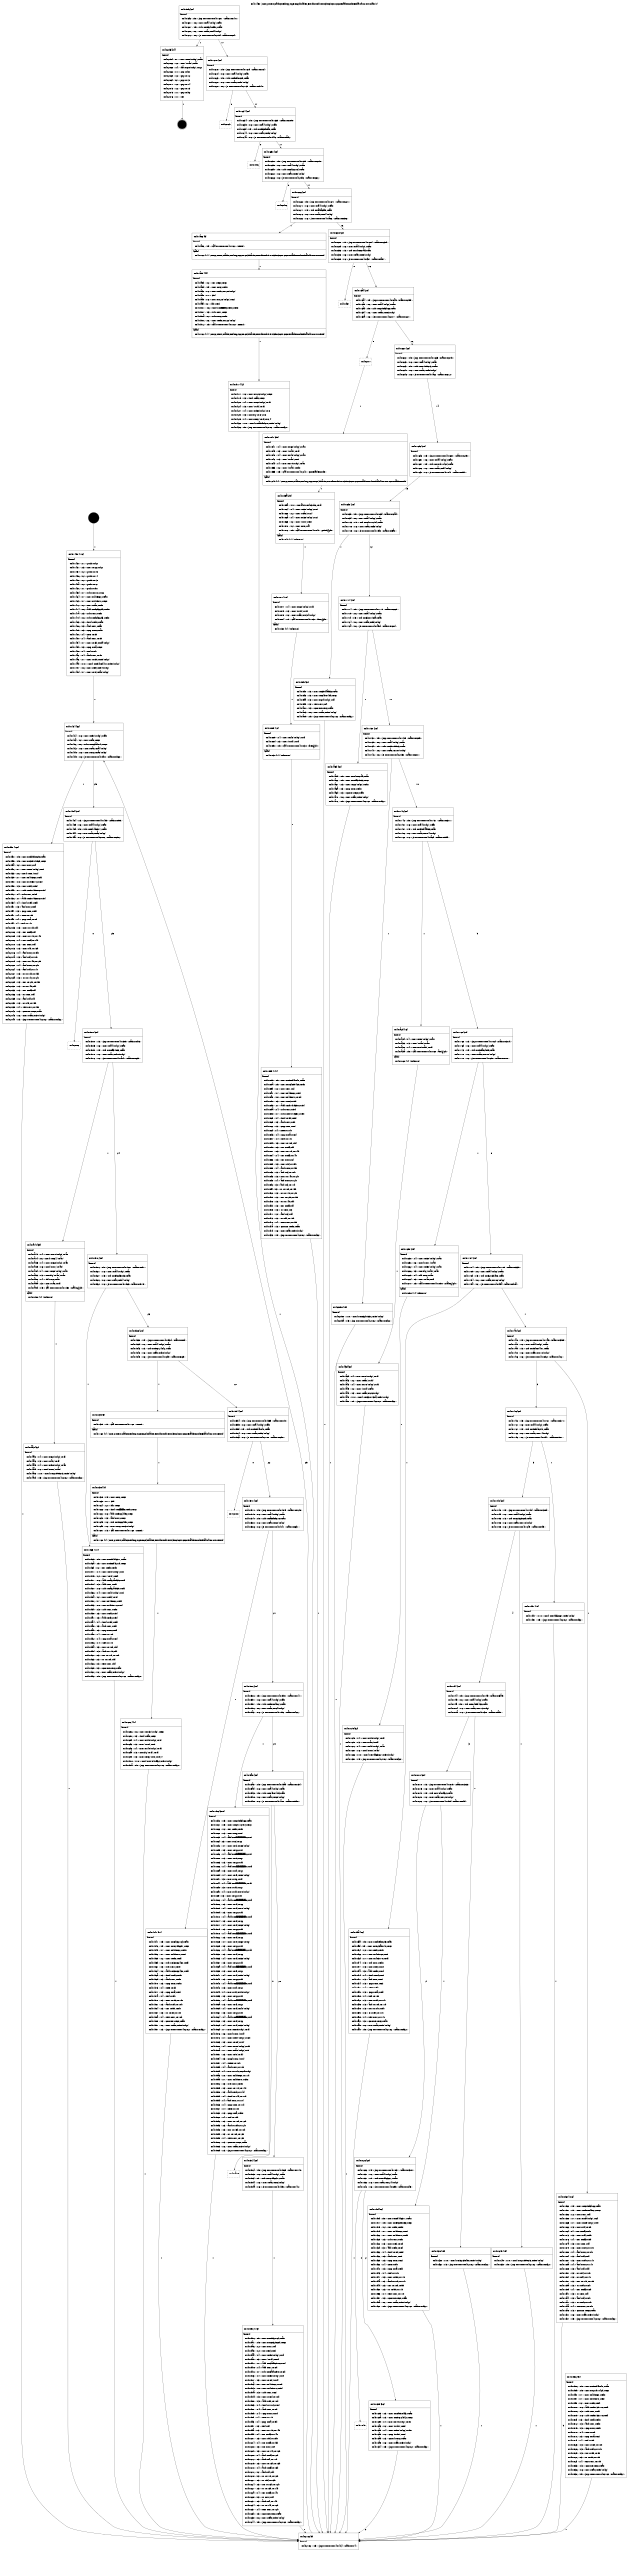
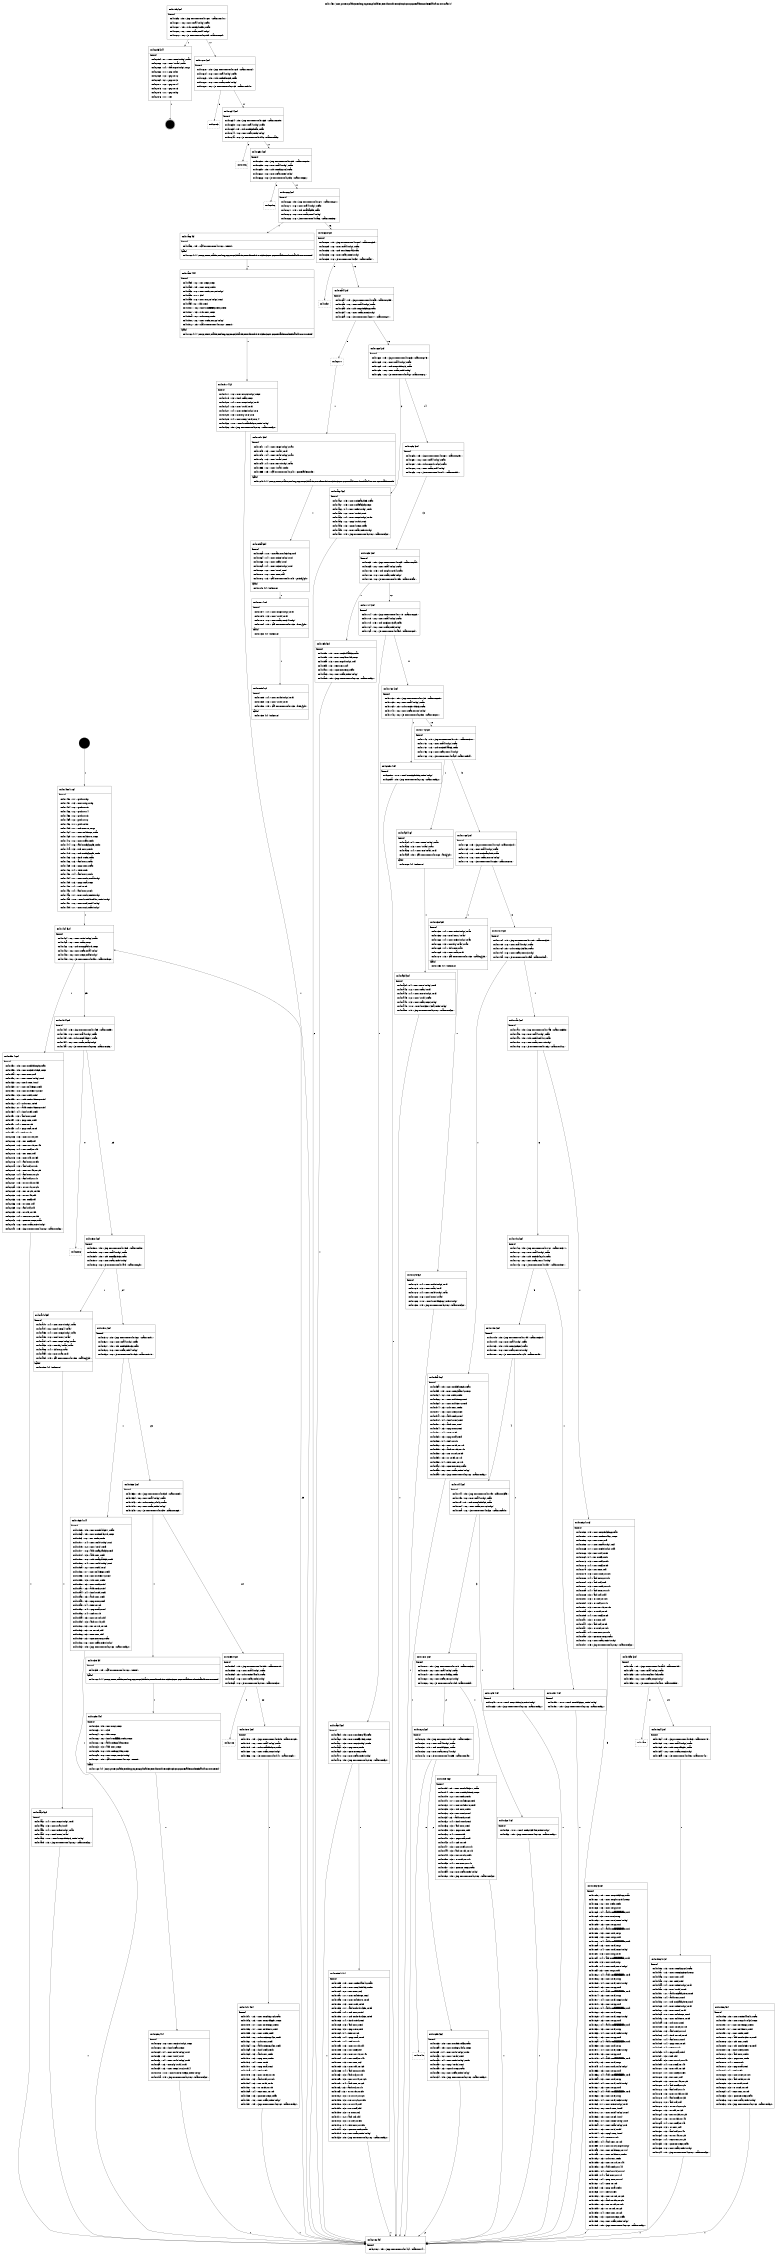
none -> (360, 513)
(291, 913) -> (359, 1866)
(273, 1700) -> none
